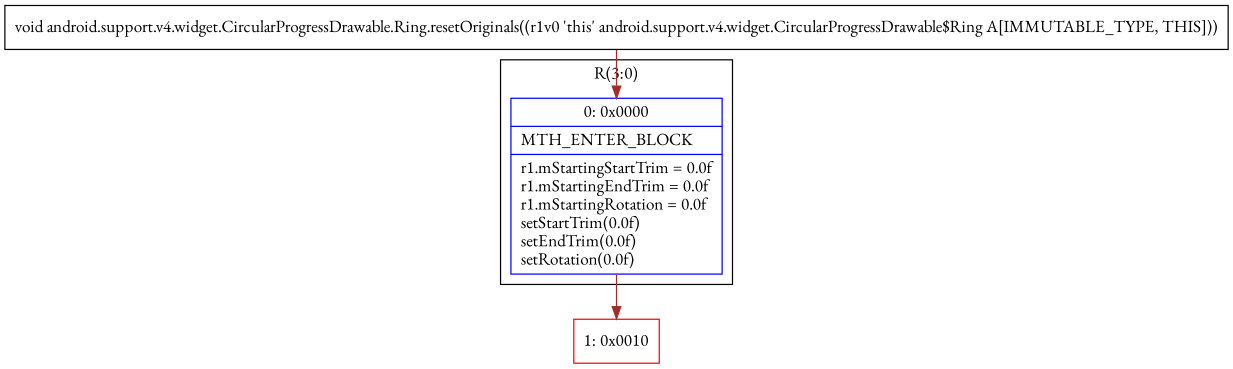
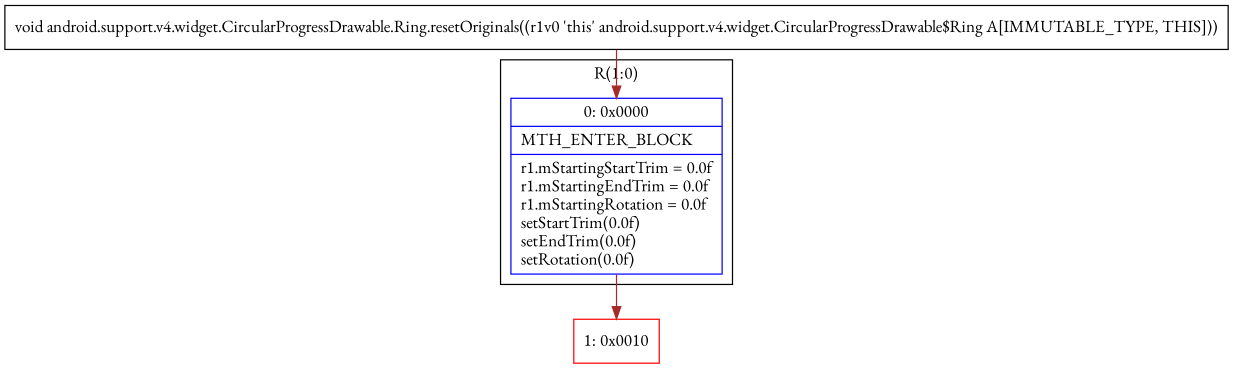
(617, 74) -> (617, 74)
